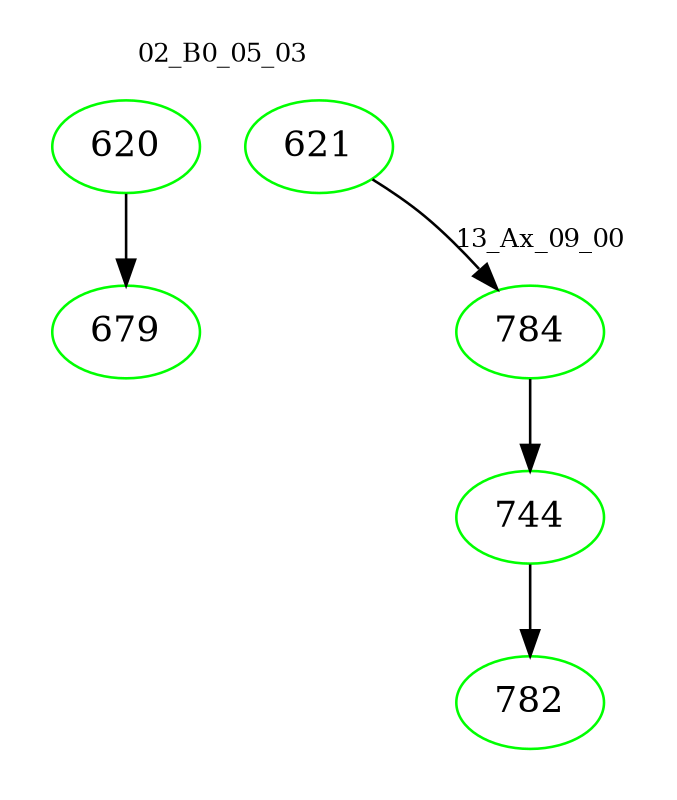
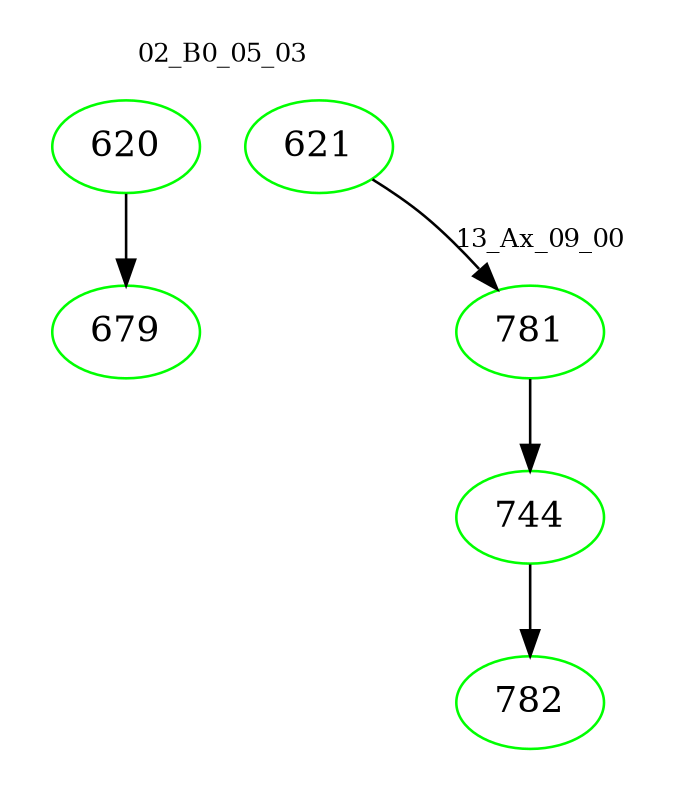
(530, 332) -> (530, 332)
